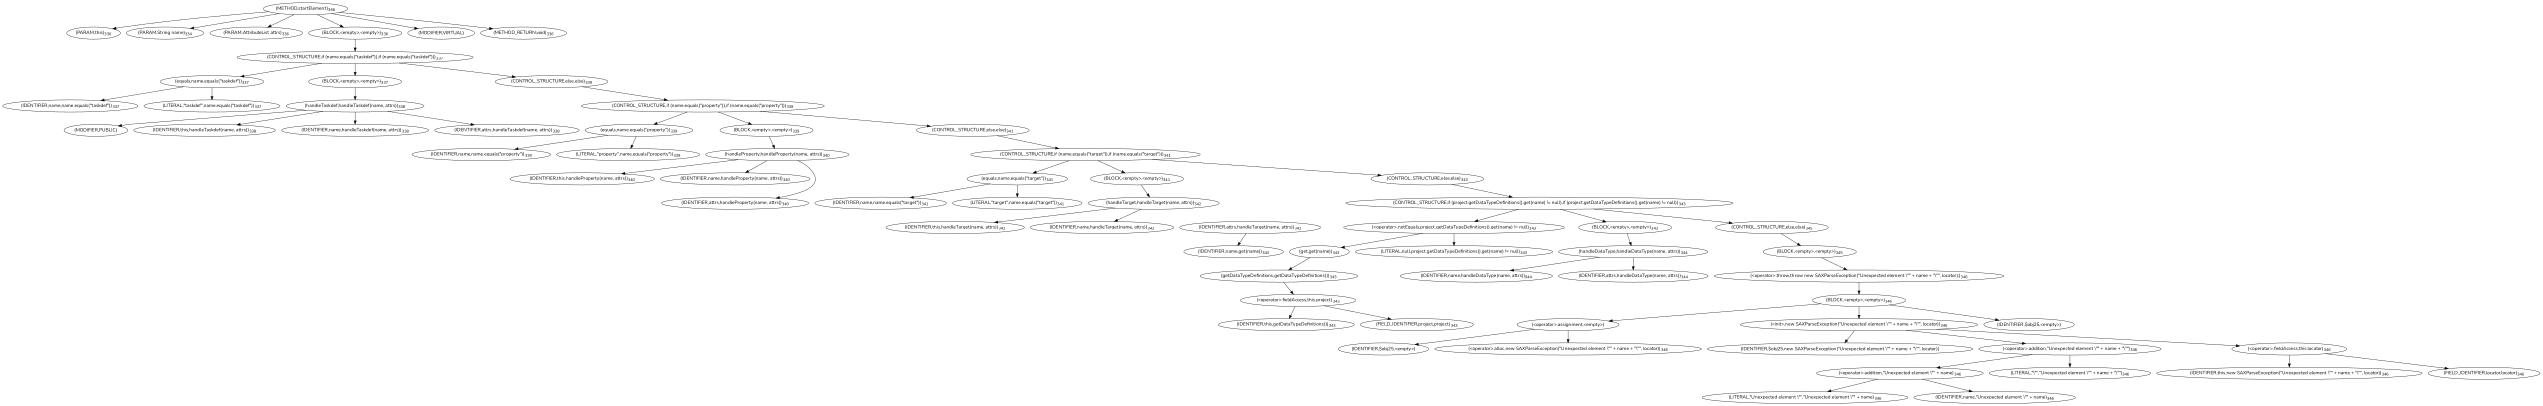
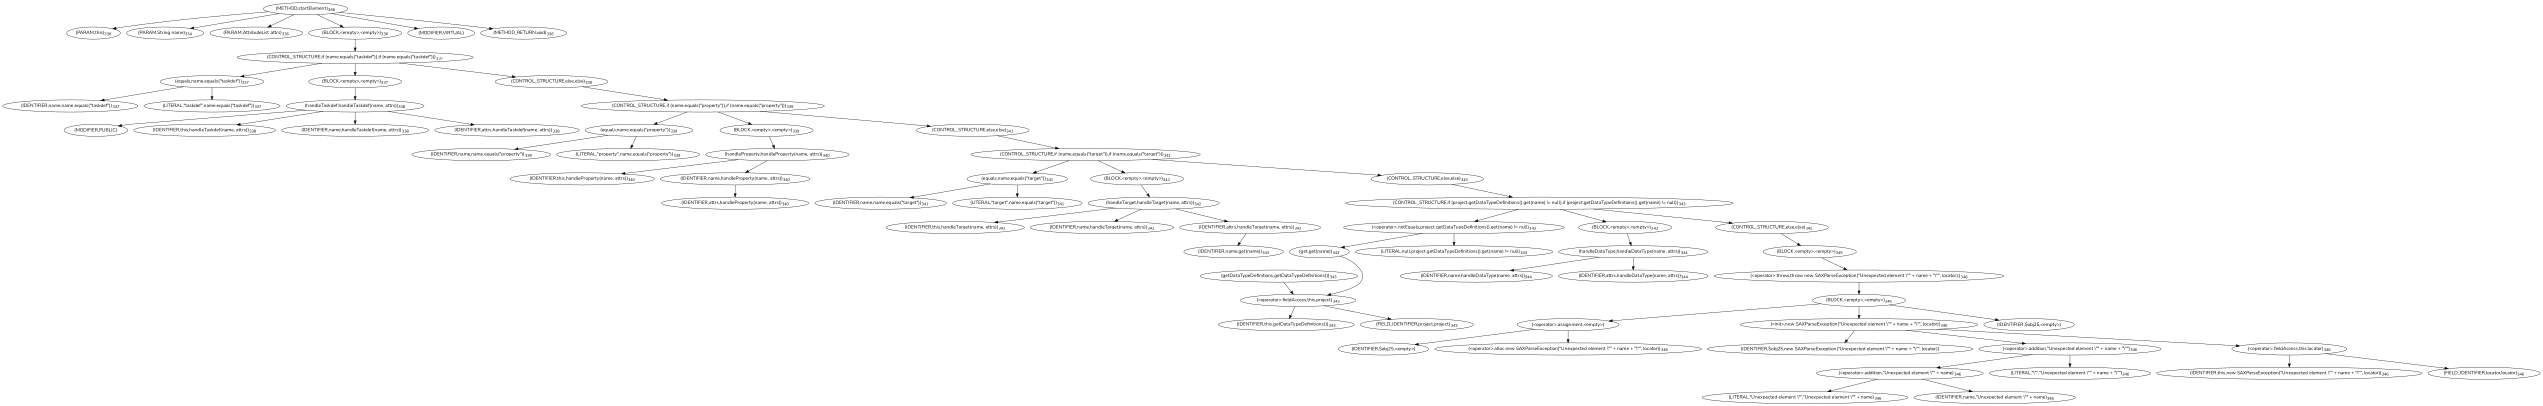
(812, 186) -> (735, 189)
none -> (1200, 215)
(1301, 263) -> (1362, 280)
